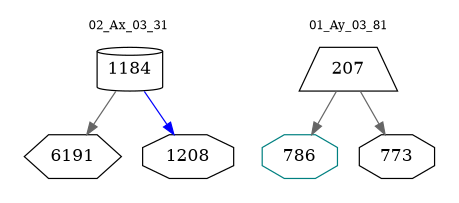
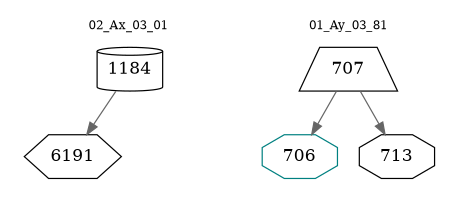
(129, 26) -> (129, 26)
(348, 69) -> (348, 69)
(188, 157) -> none
(300, 157) -> (300, 157)
(397, 157) -> (397, 157)
